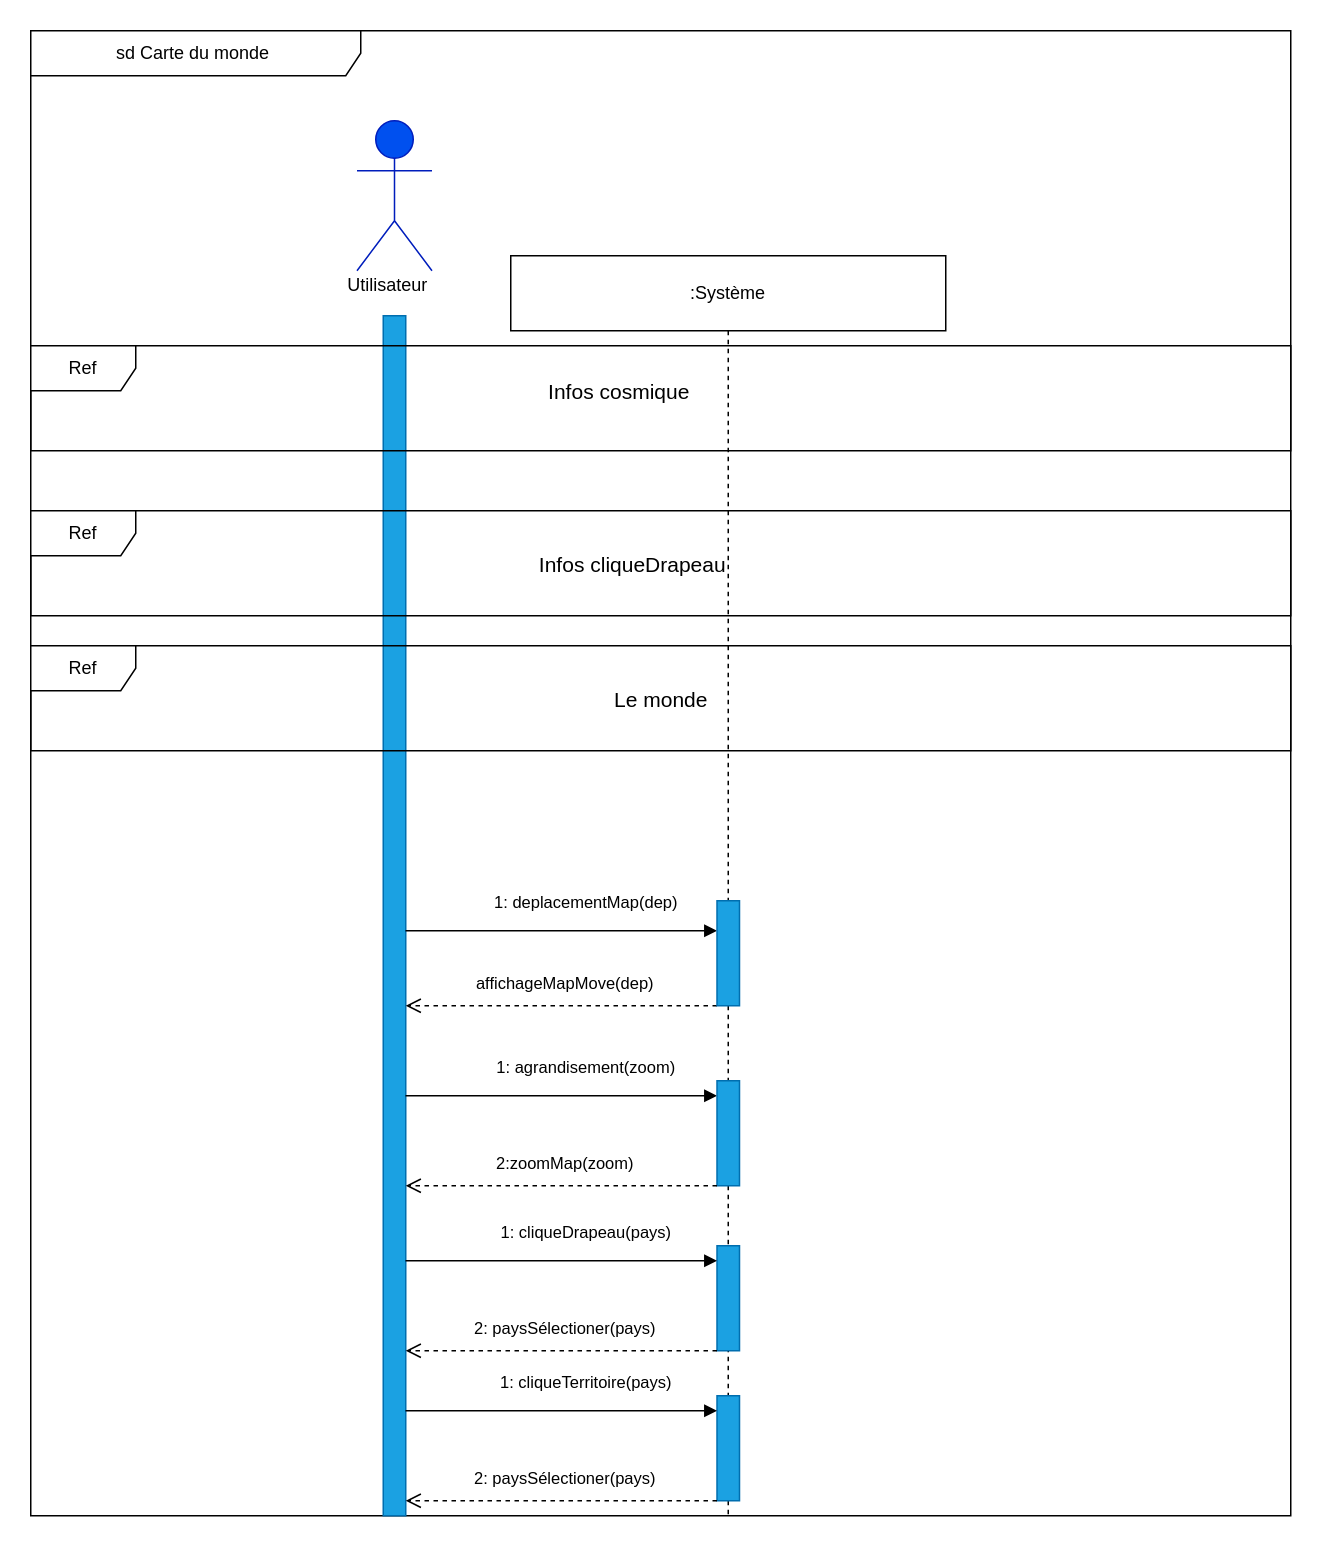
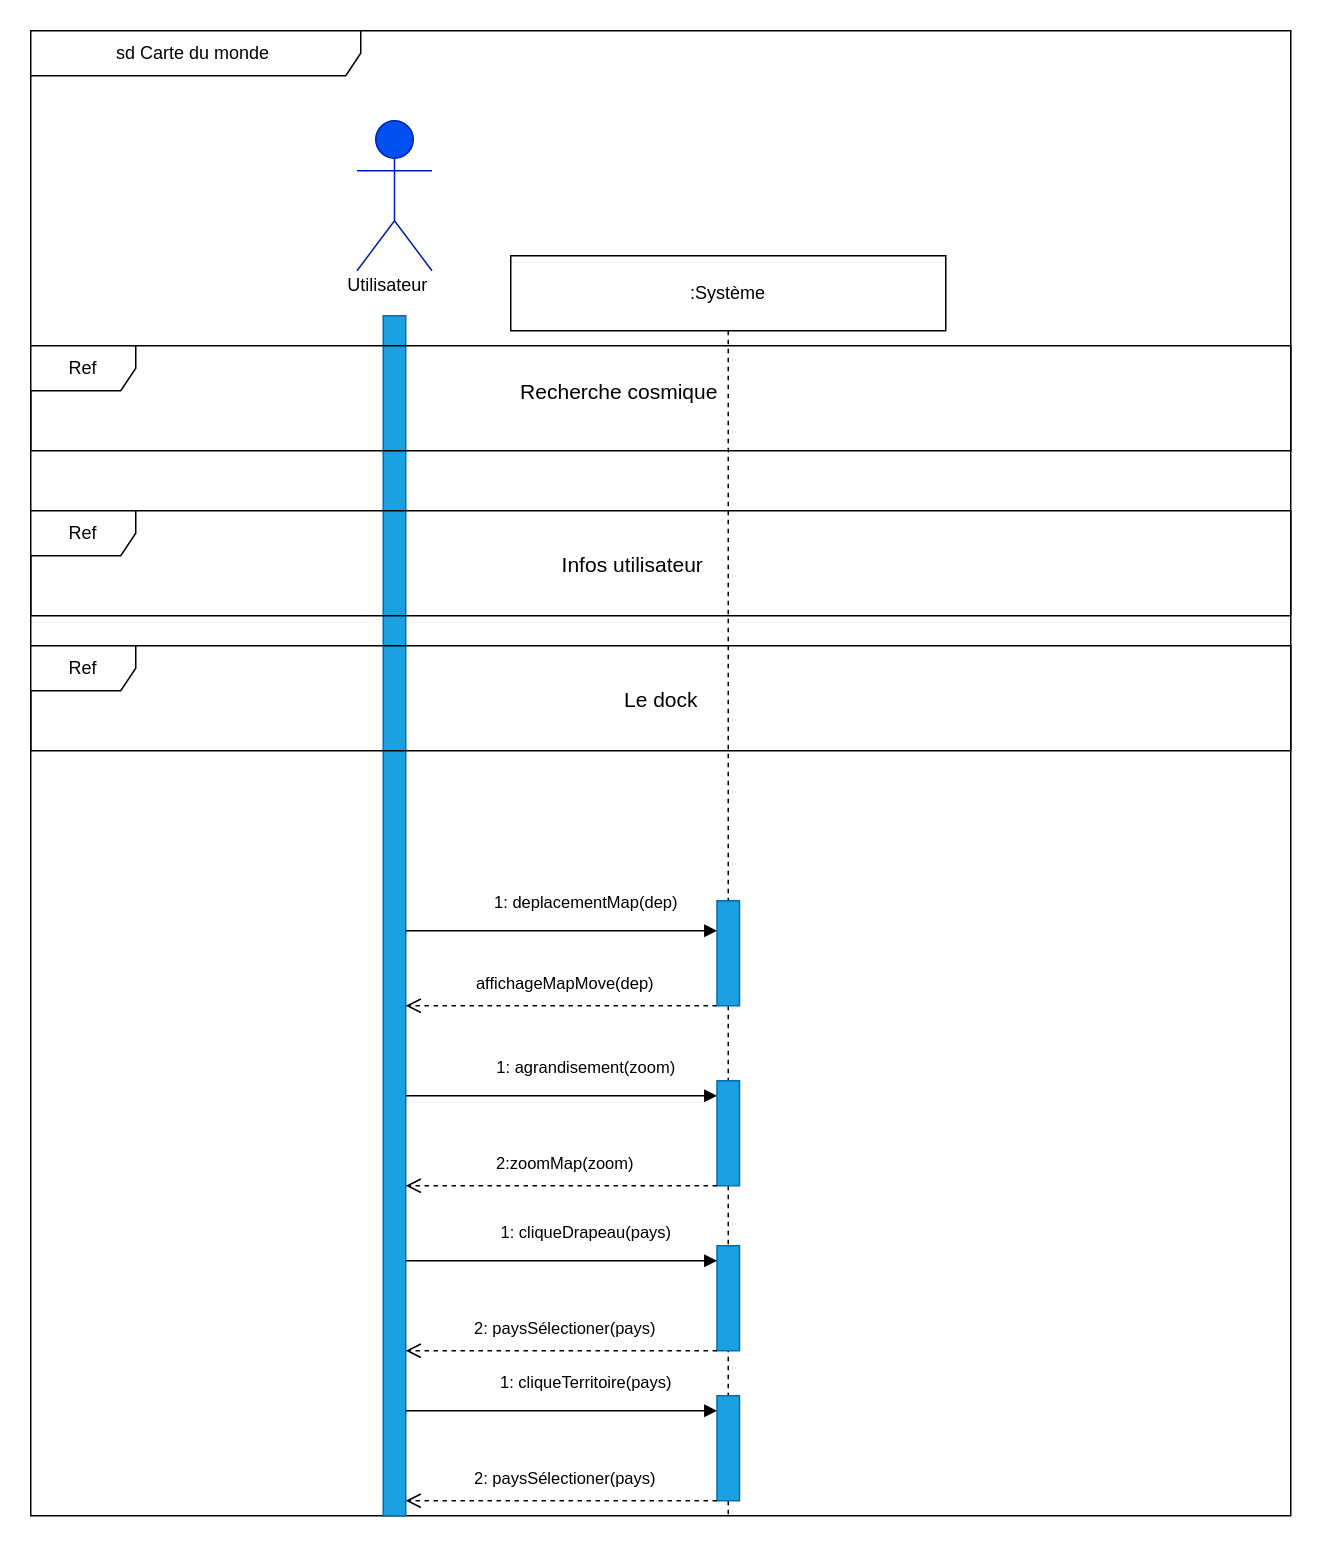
(620, 391) -> (620, 391)
(633, 563) -> (633, 563)
(662, 698) -> (662, 698)
